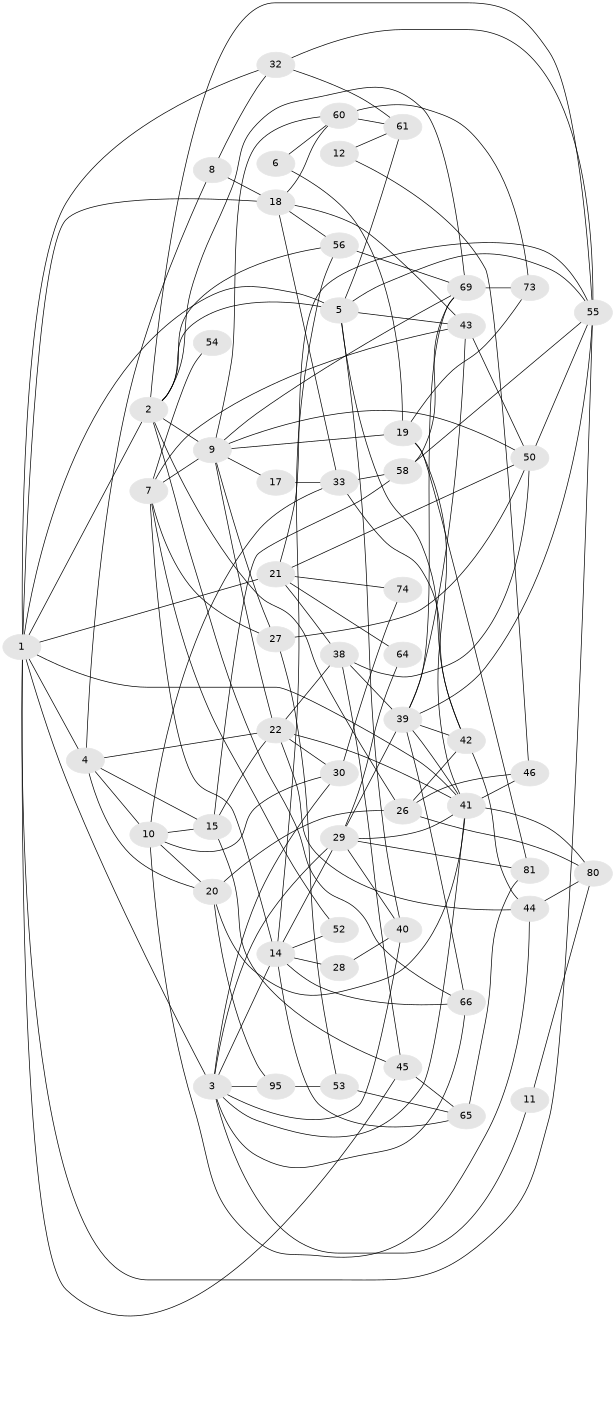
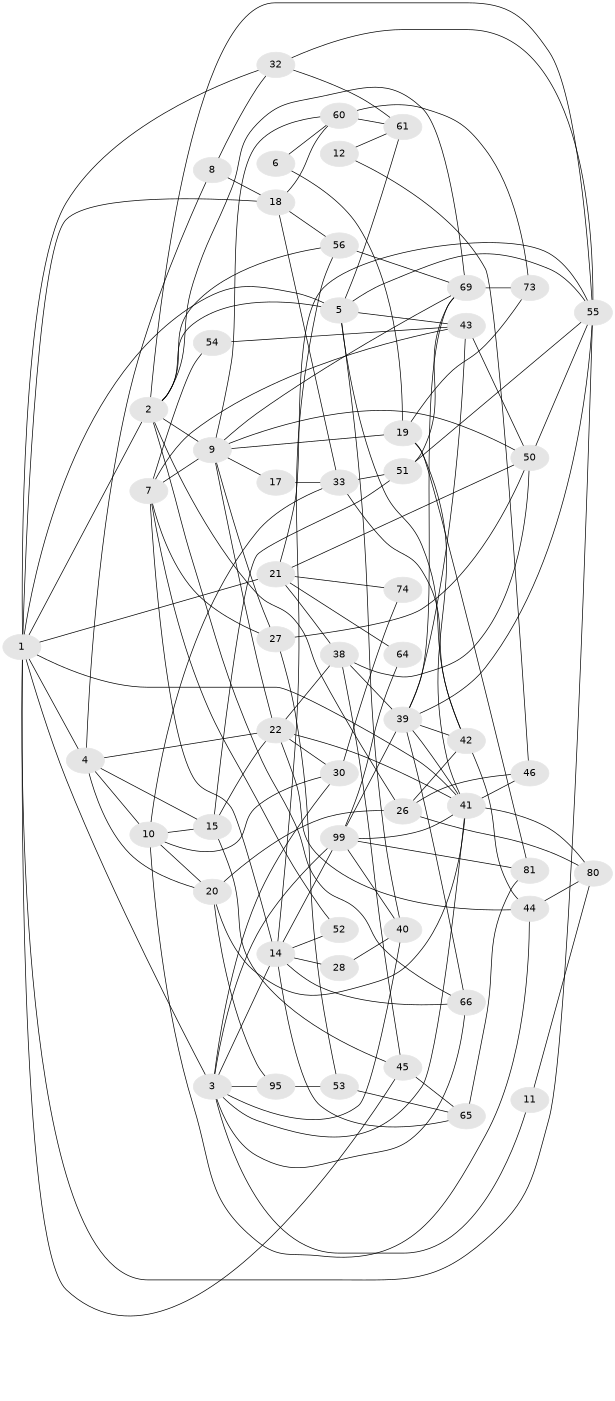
(384, 246) -> (334, 335)
(403, 471) -> (403, 471)
(339, 838) -> (339, 838)
